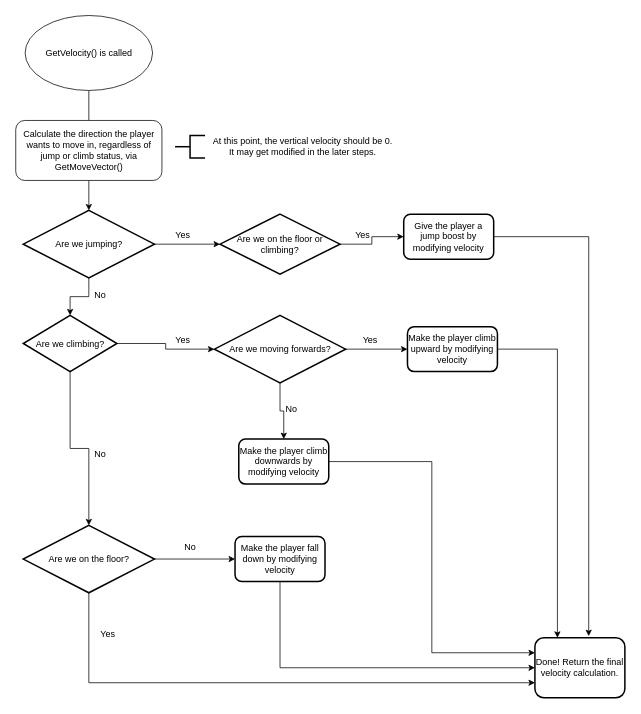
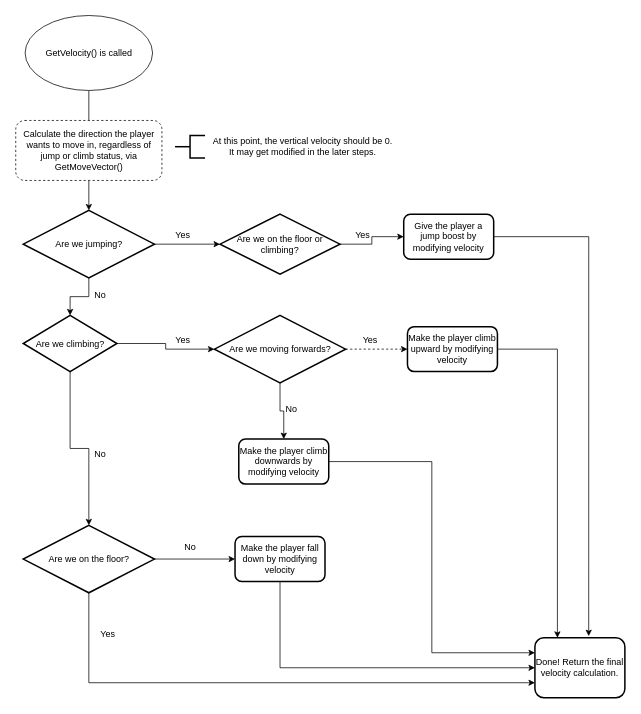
(89, 150) -> (89, 150)
(373, 349) -> (373, 349)
